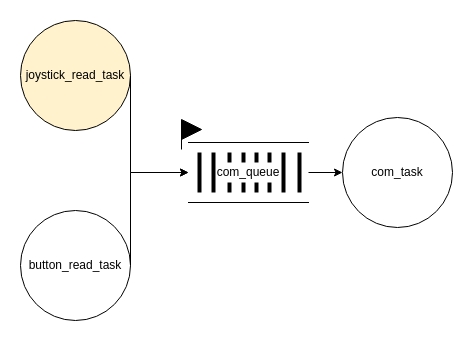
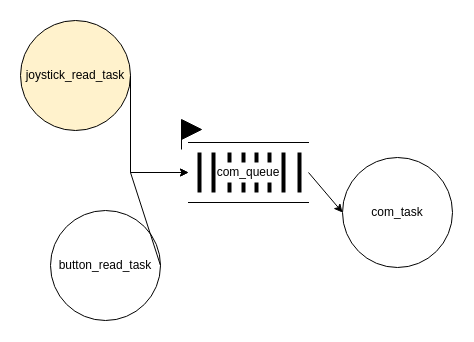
(398, 173) -> (398, 213)
(76, 266) -> (106, 266)
